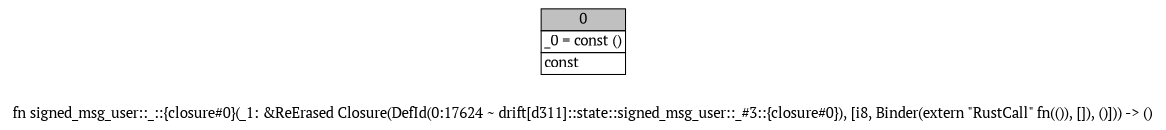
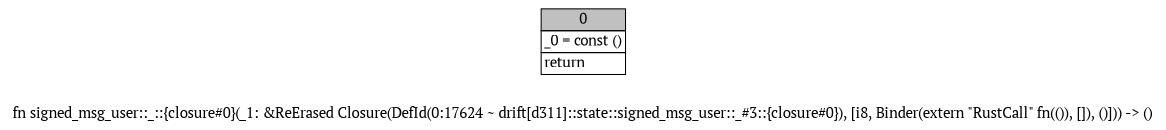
(562, 63) -> (565, 63)
